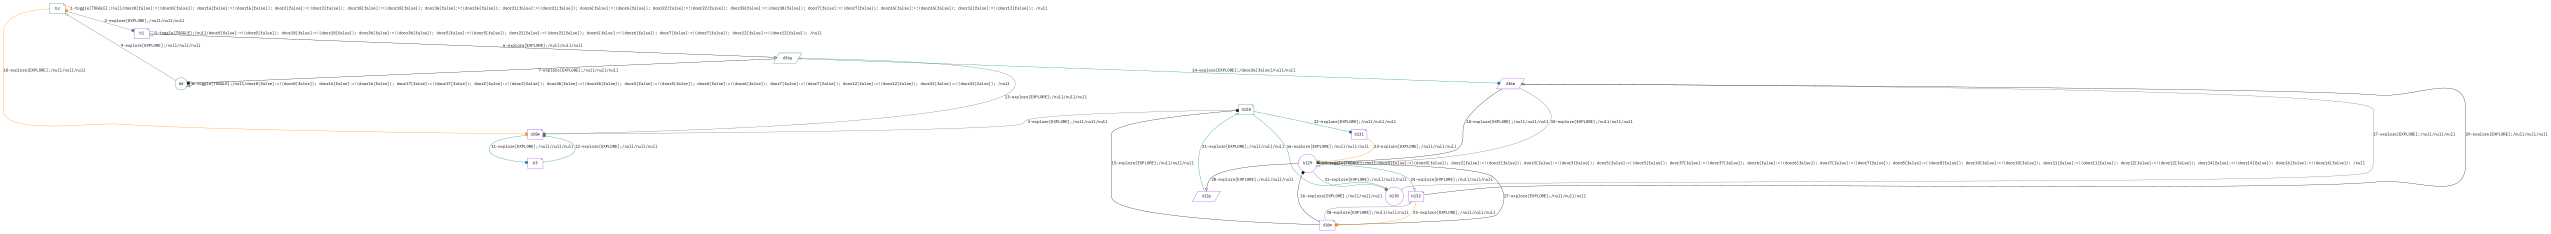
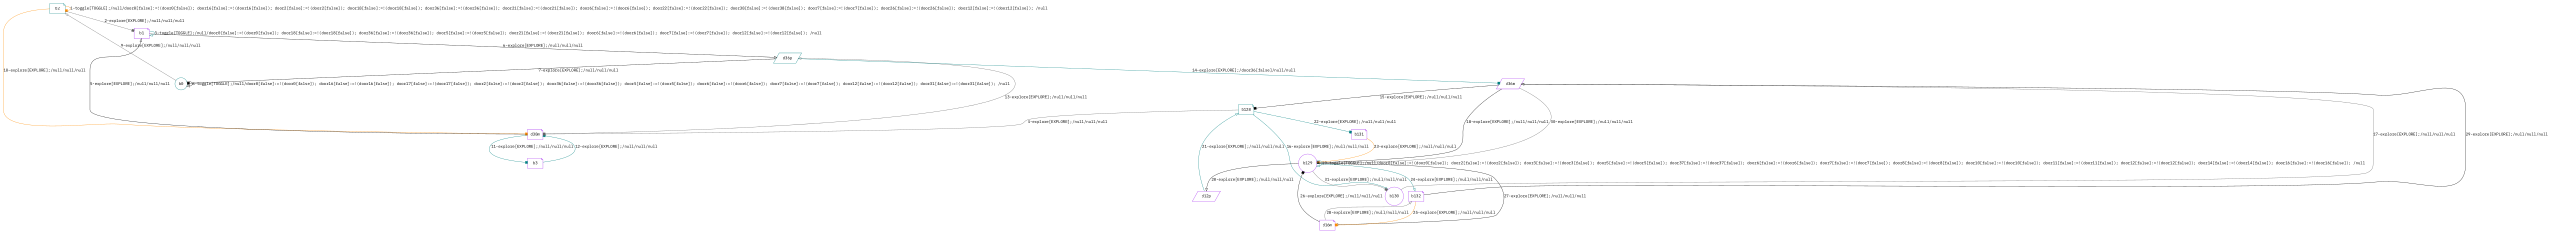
none -> (174, 125)
(1120, 204) -> (1378, 95)
